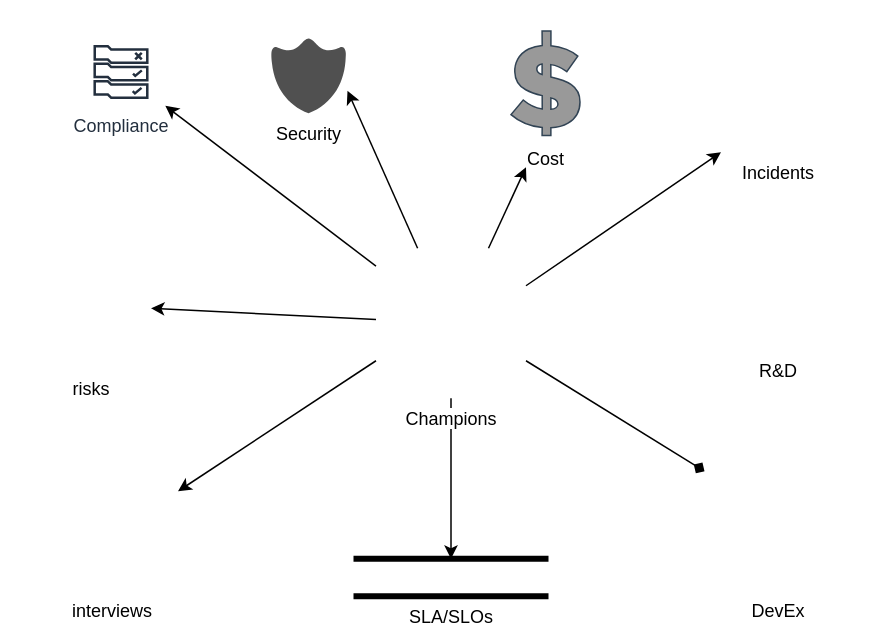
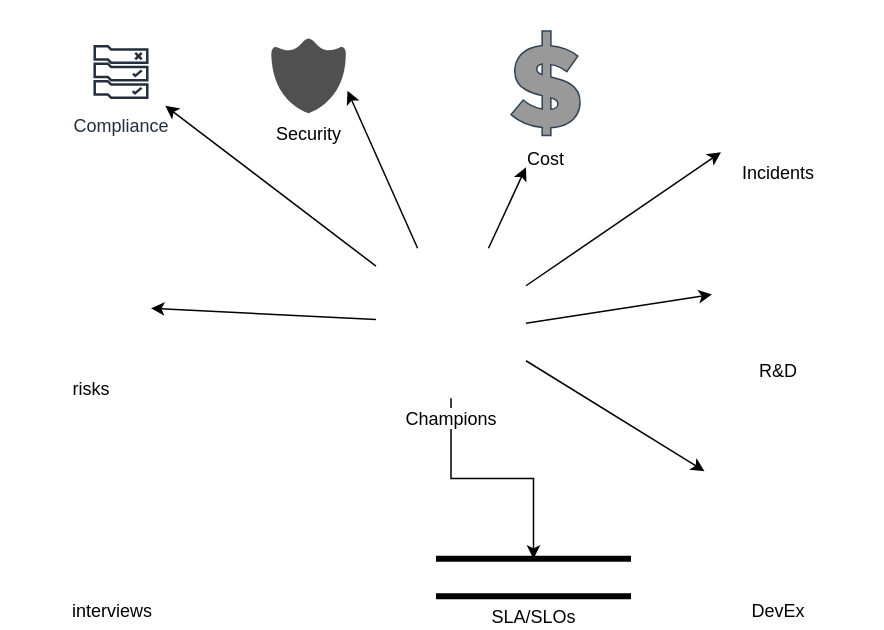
none -> (614, 310)
(281, 423) -> none
(694, 465) -> (694, 465)
(451, 578) -> (533, 578)
